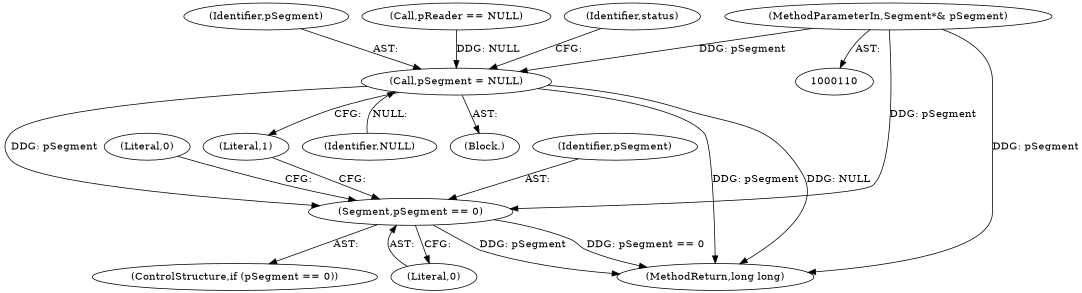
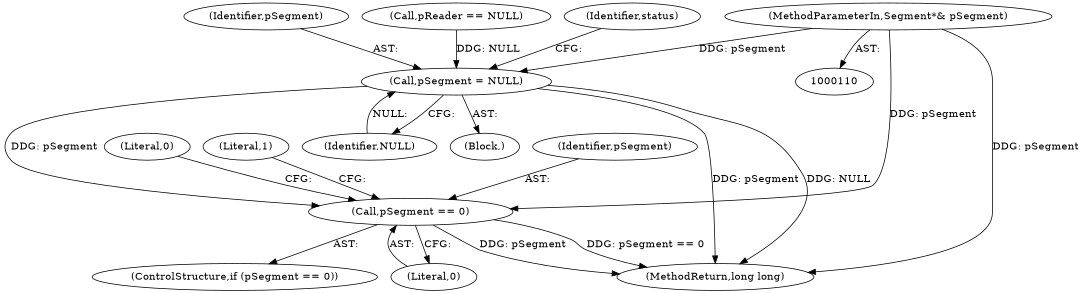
(336, 108) -> (422, 114)
(411, 212) -> (411, 212)
